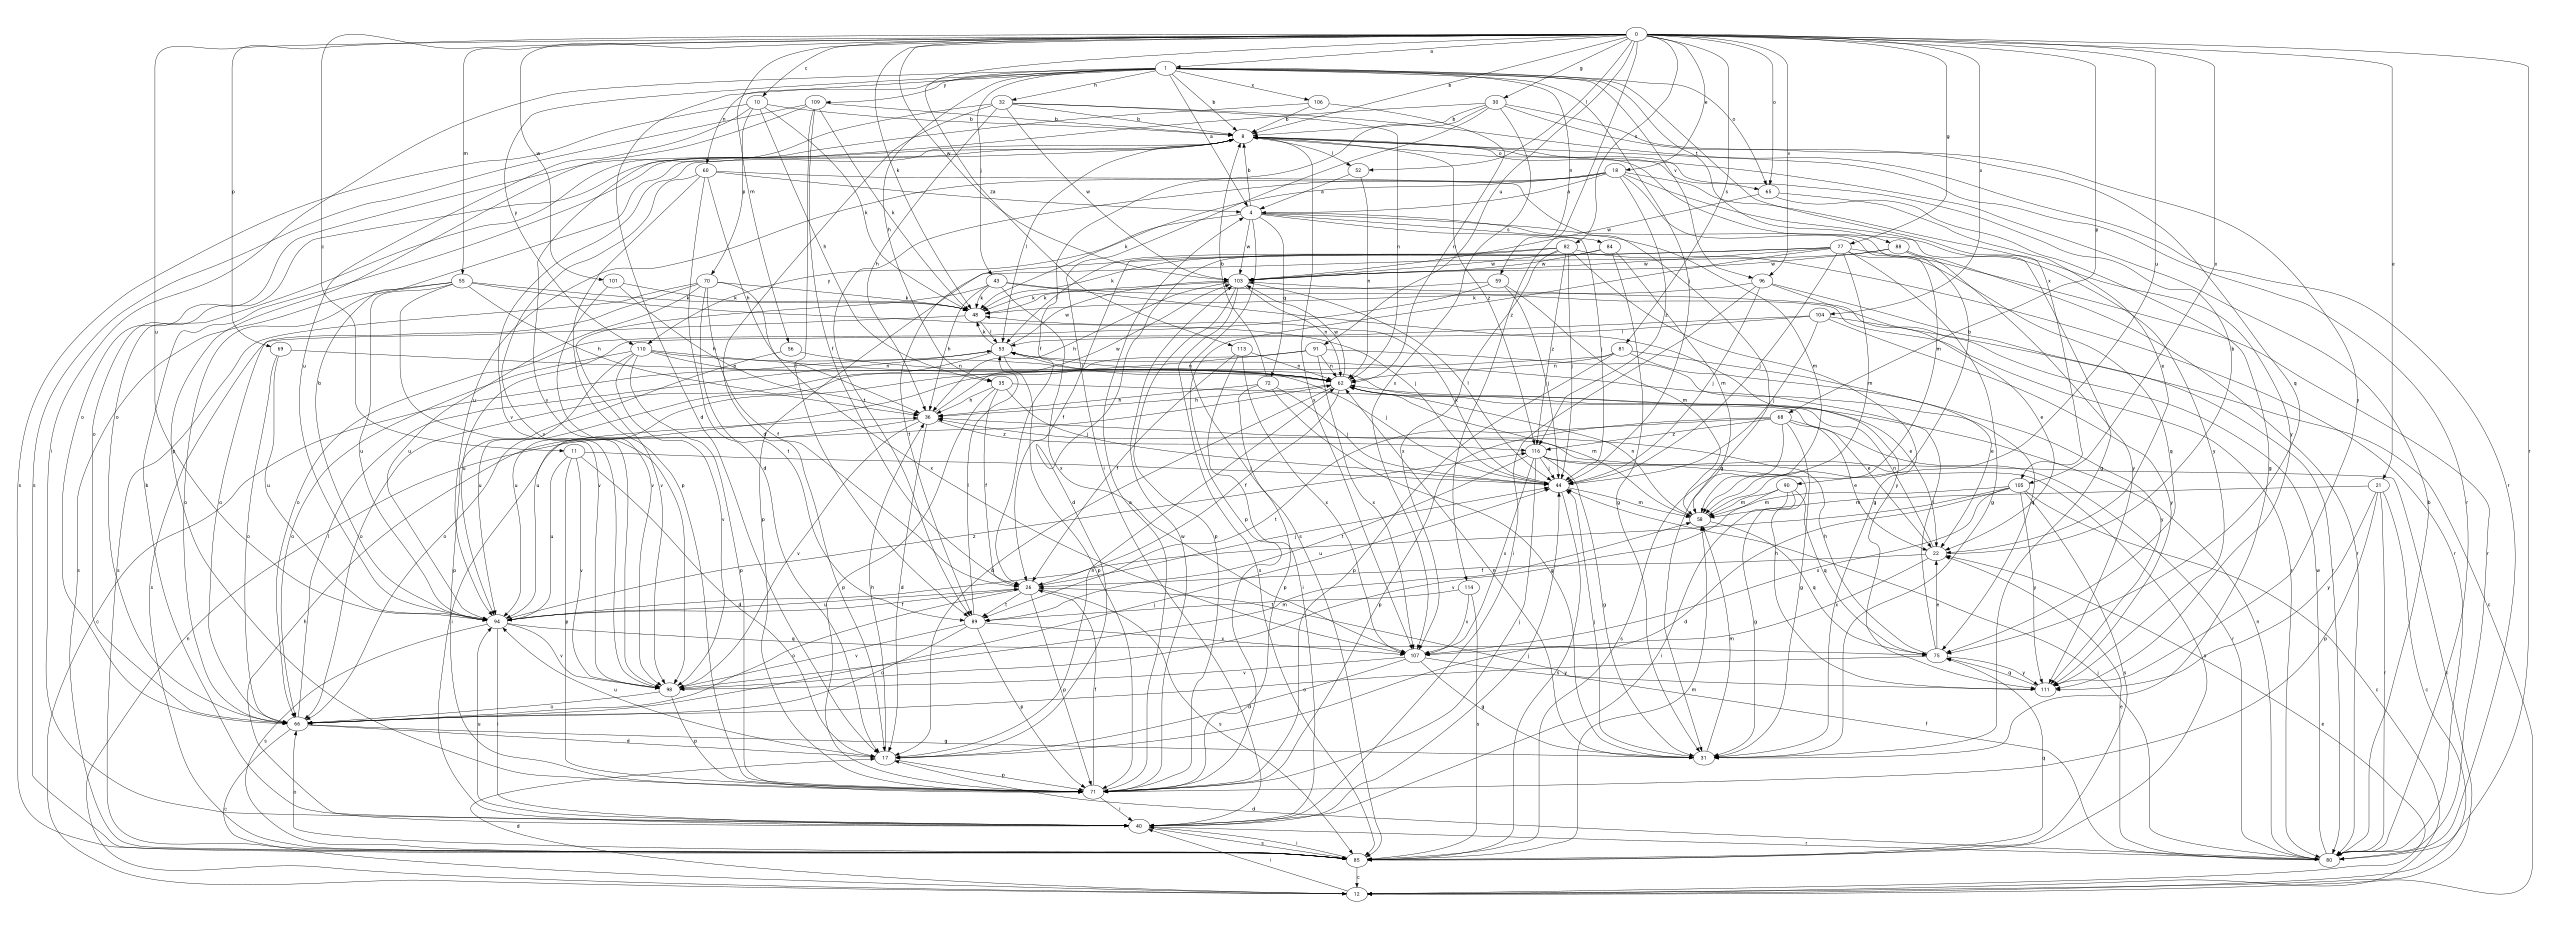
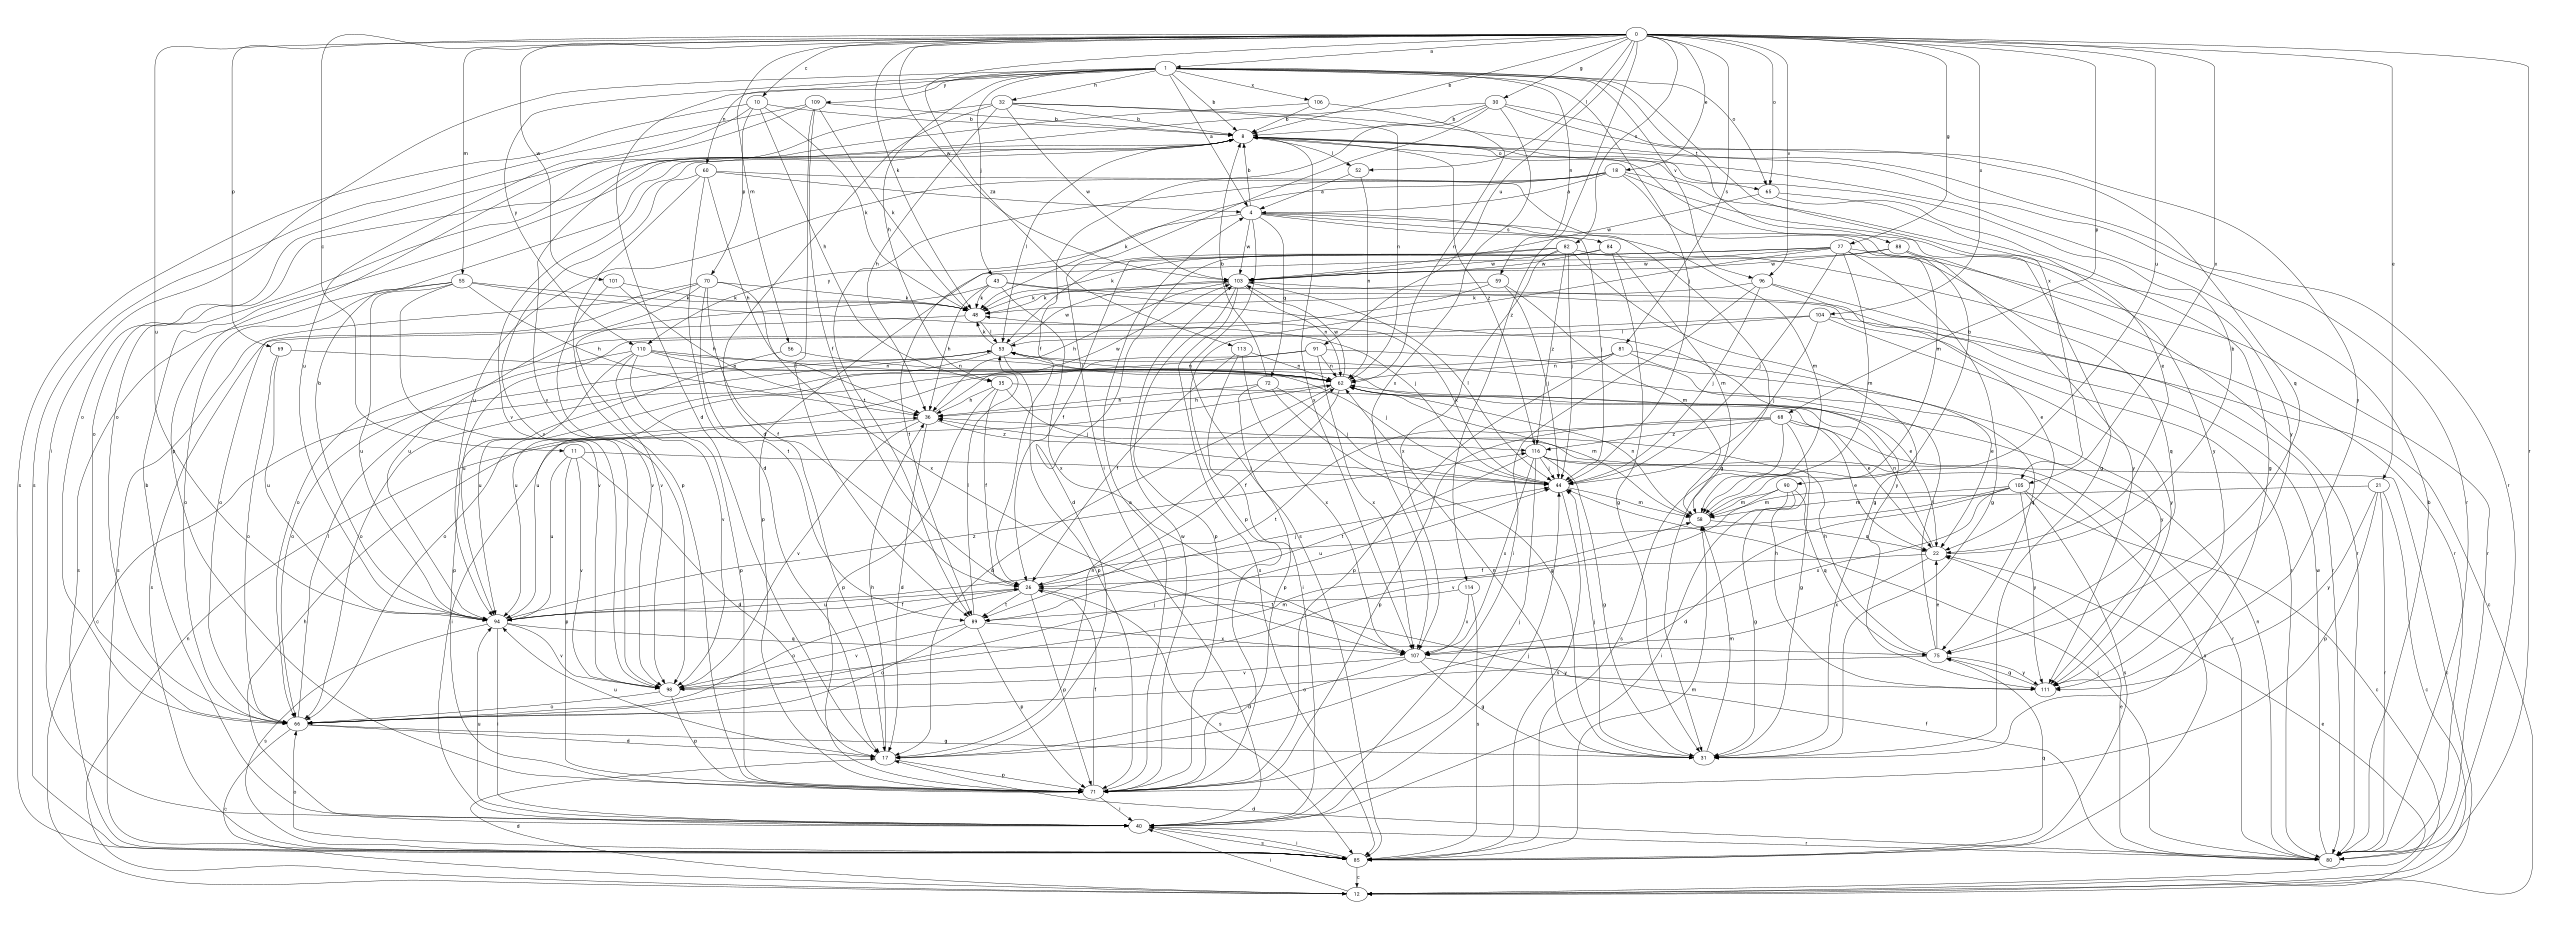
(1659, 332) -> none
(1813, 594) -> (1828, 533)
